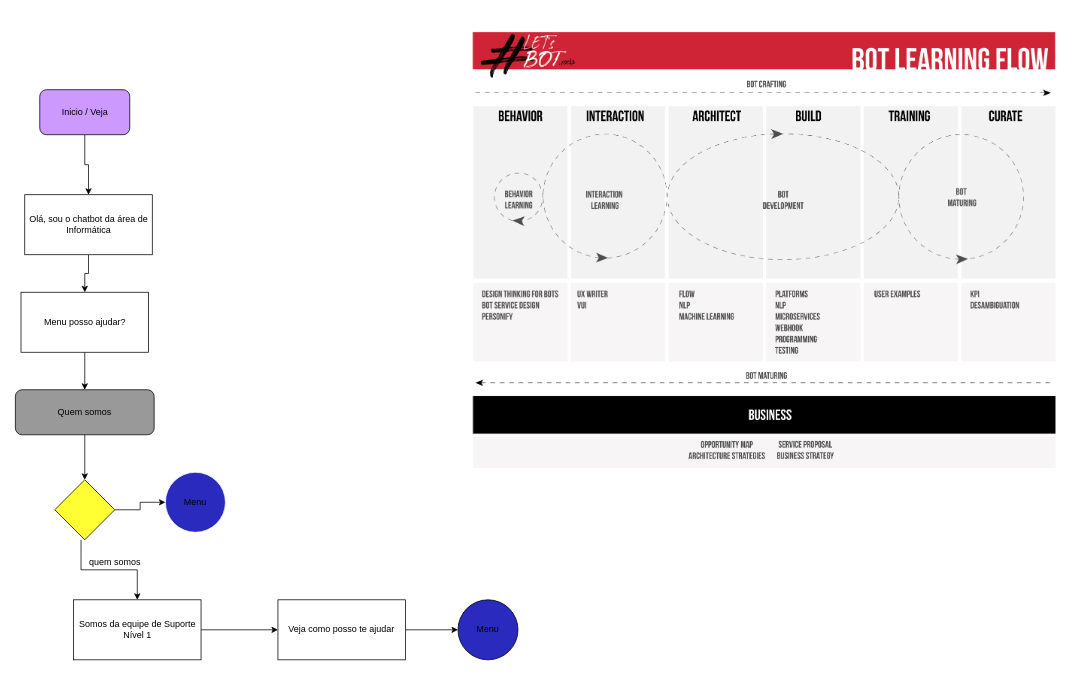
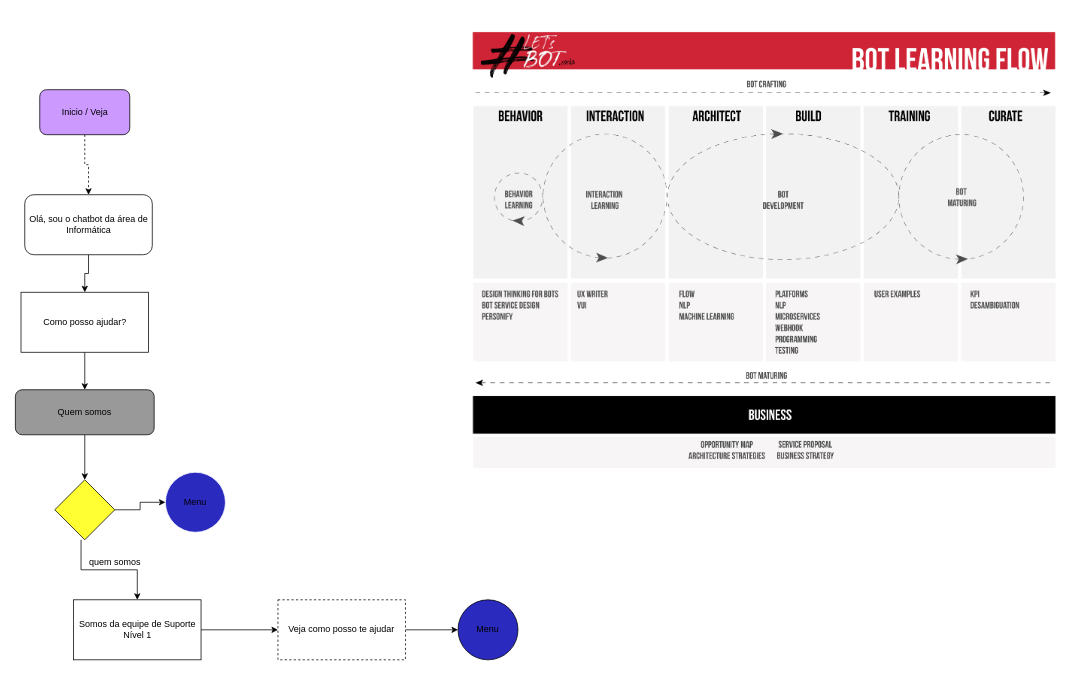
(85, 164) -> (85, 164)
(89, 225) -> (89, 225)
(85, 322) -> (85, 322)
(342, 630) -> (342, 630)
